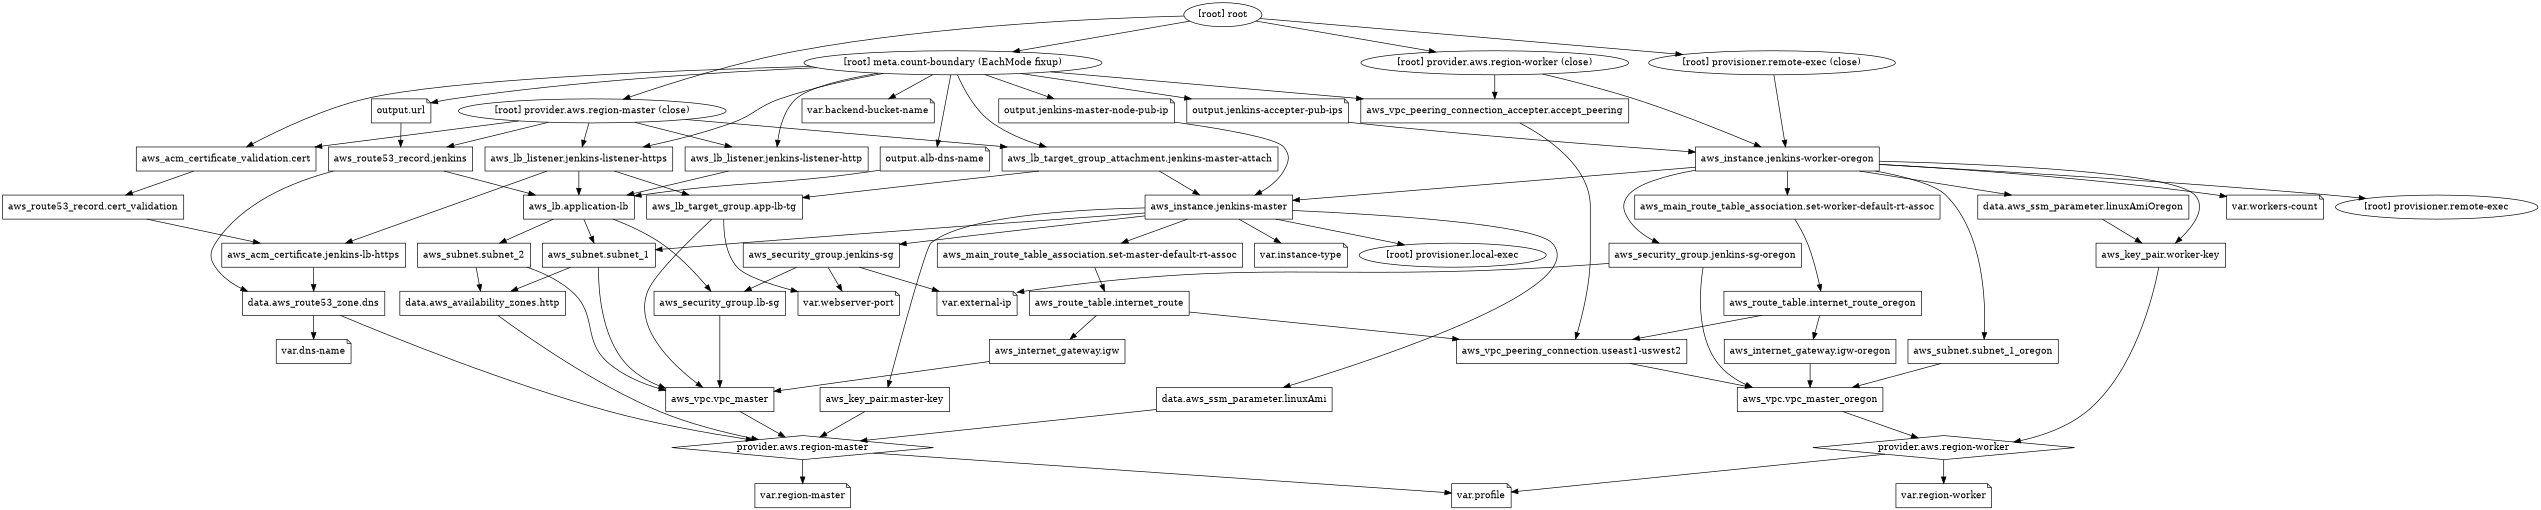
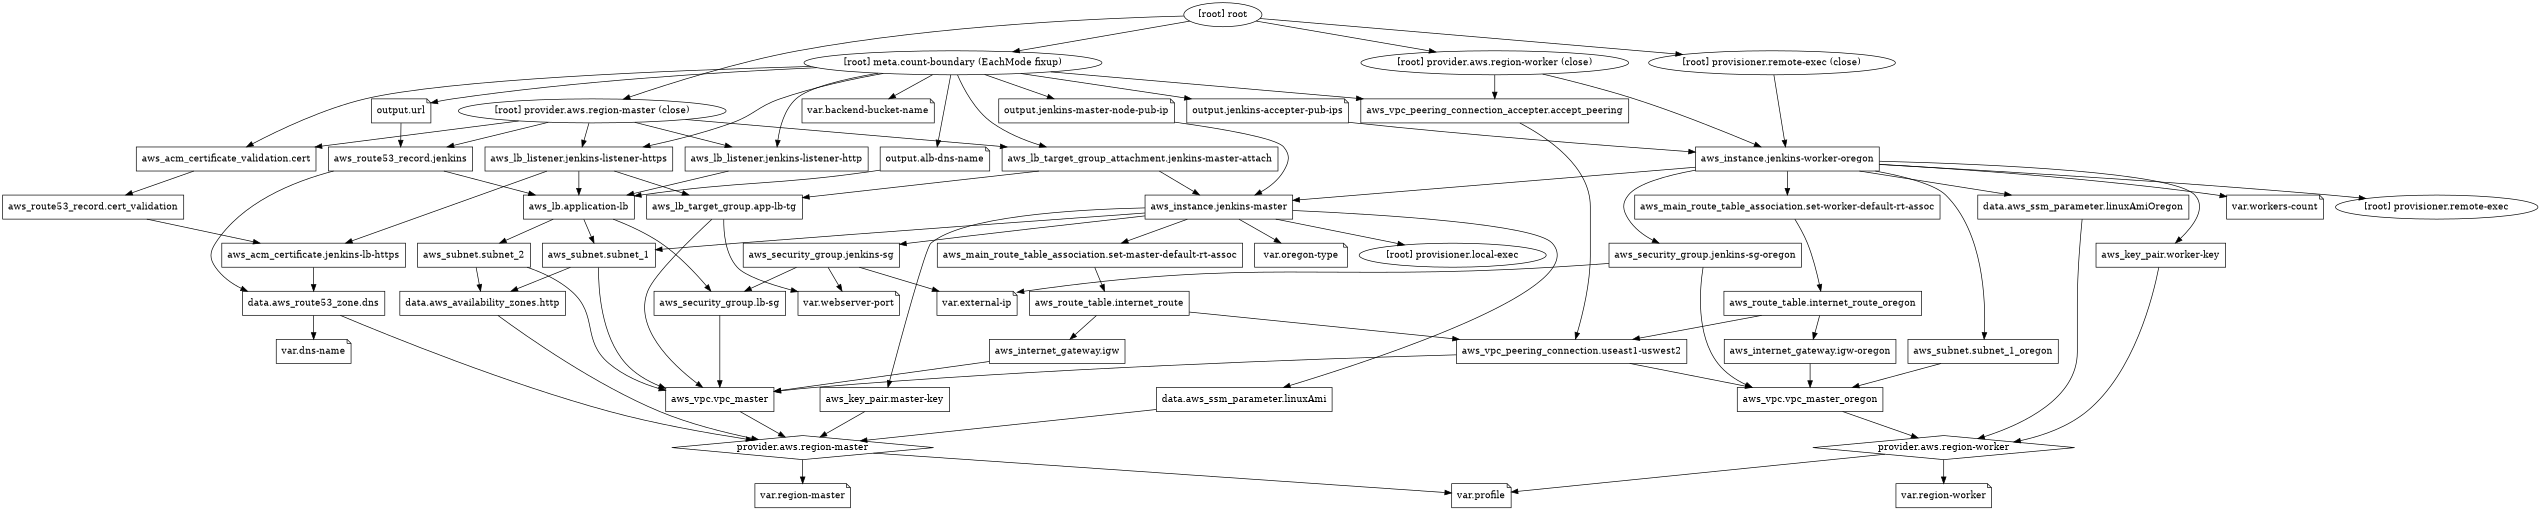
(2119, 229) -> (2077, 353)
(1301, 255) -> (1301, 255)
none -> (1118, 368)
